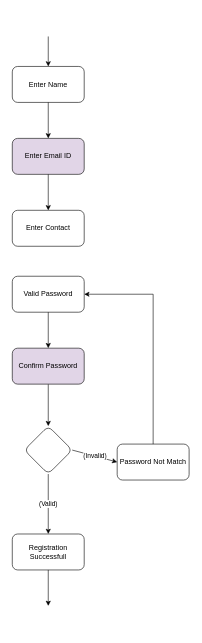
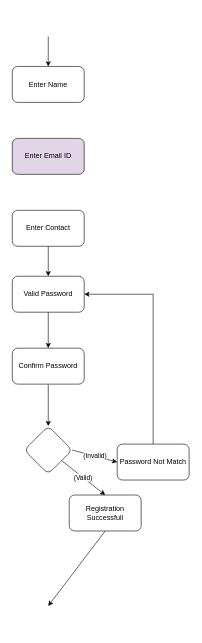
(48, 132) -> none
(48, 204) -> none
none -> (48, 270)
(48, 366) -> (48, 366)
(48, 552) -> (105, 513)
